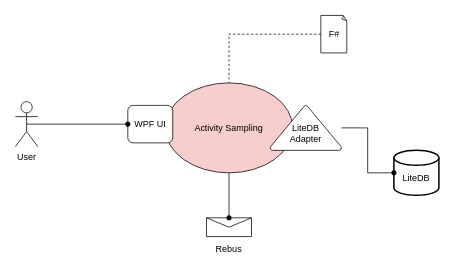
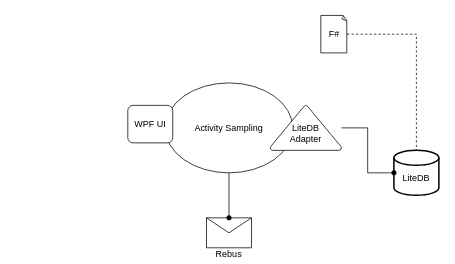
(252, 34) -> (417, 56)
(27, 124) -> none
(125, 124) -> none
(229, 128) -> (229, 128)
(229, 227) -> (229, 233)
